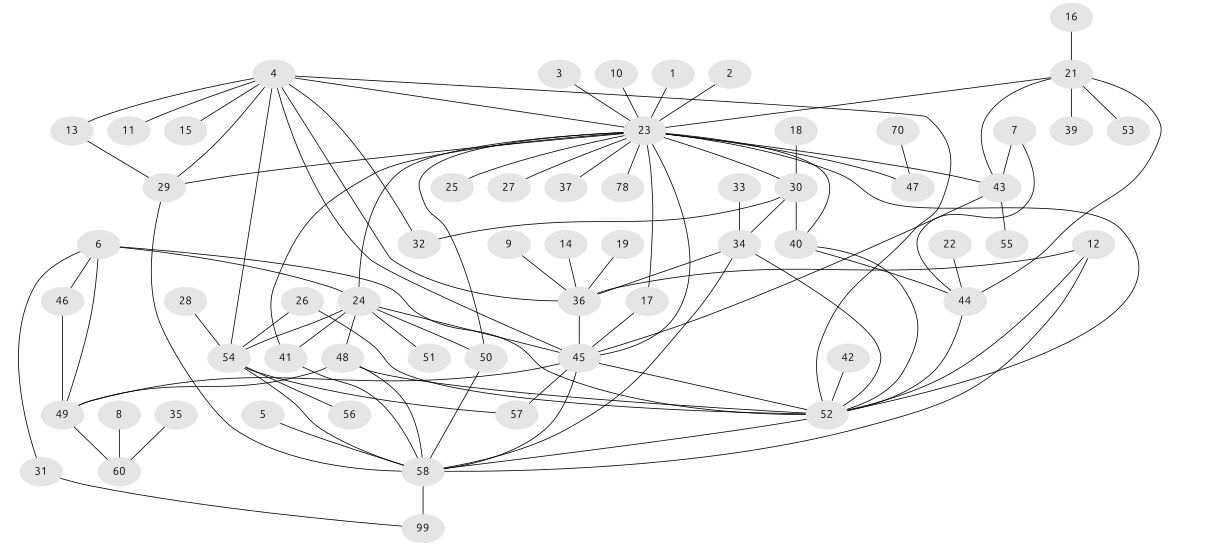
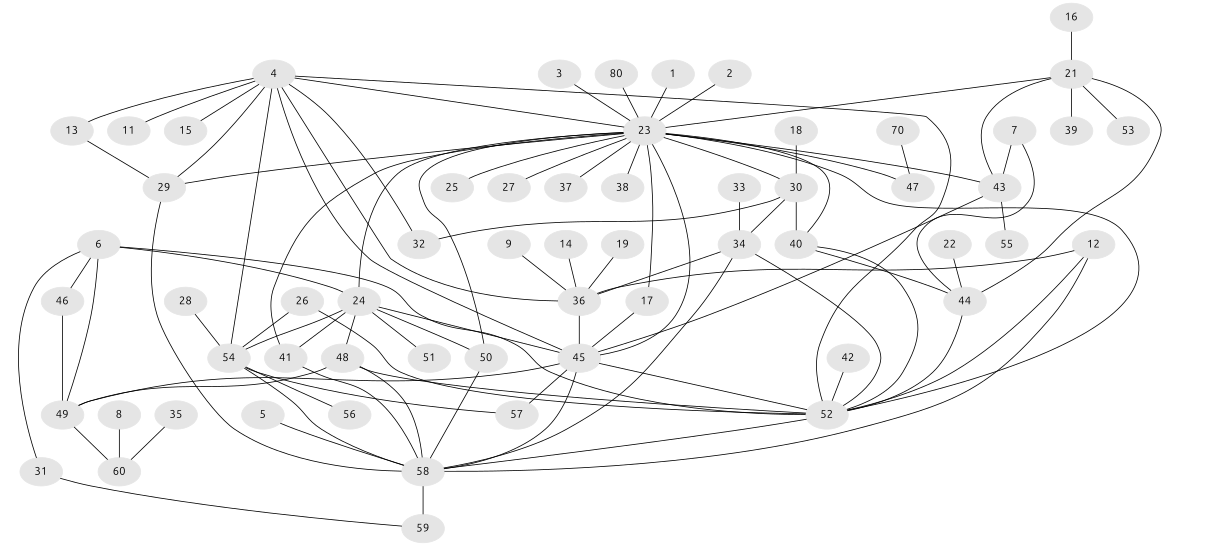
(616, 74) -> (616, 74)
(623, 188) -> (623, 188)
(423, 529) -> (423, 529)
